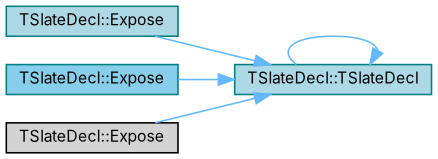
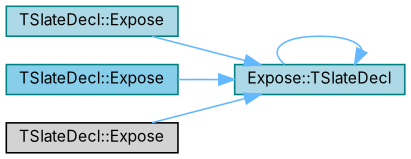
(333, 80) -> (320, 80)
